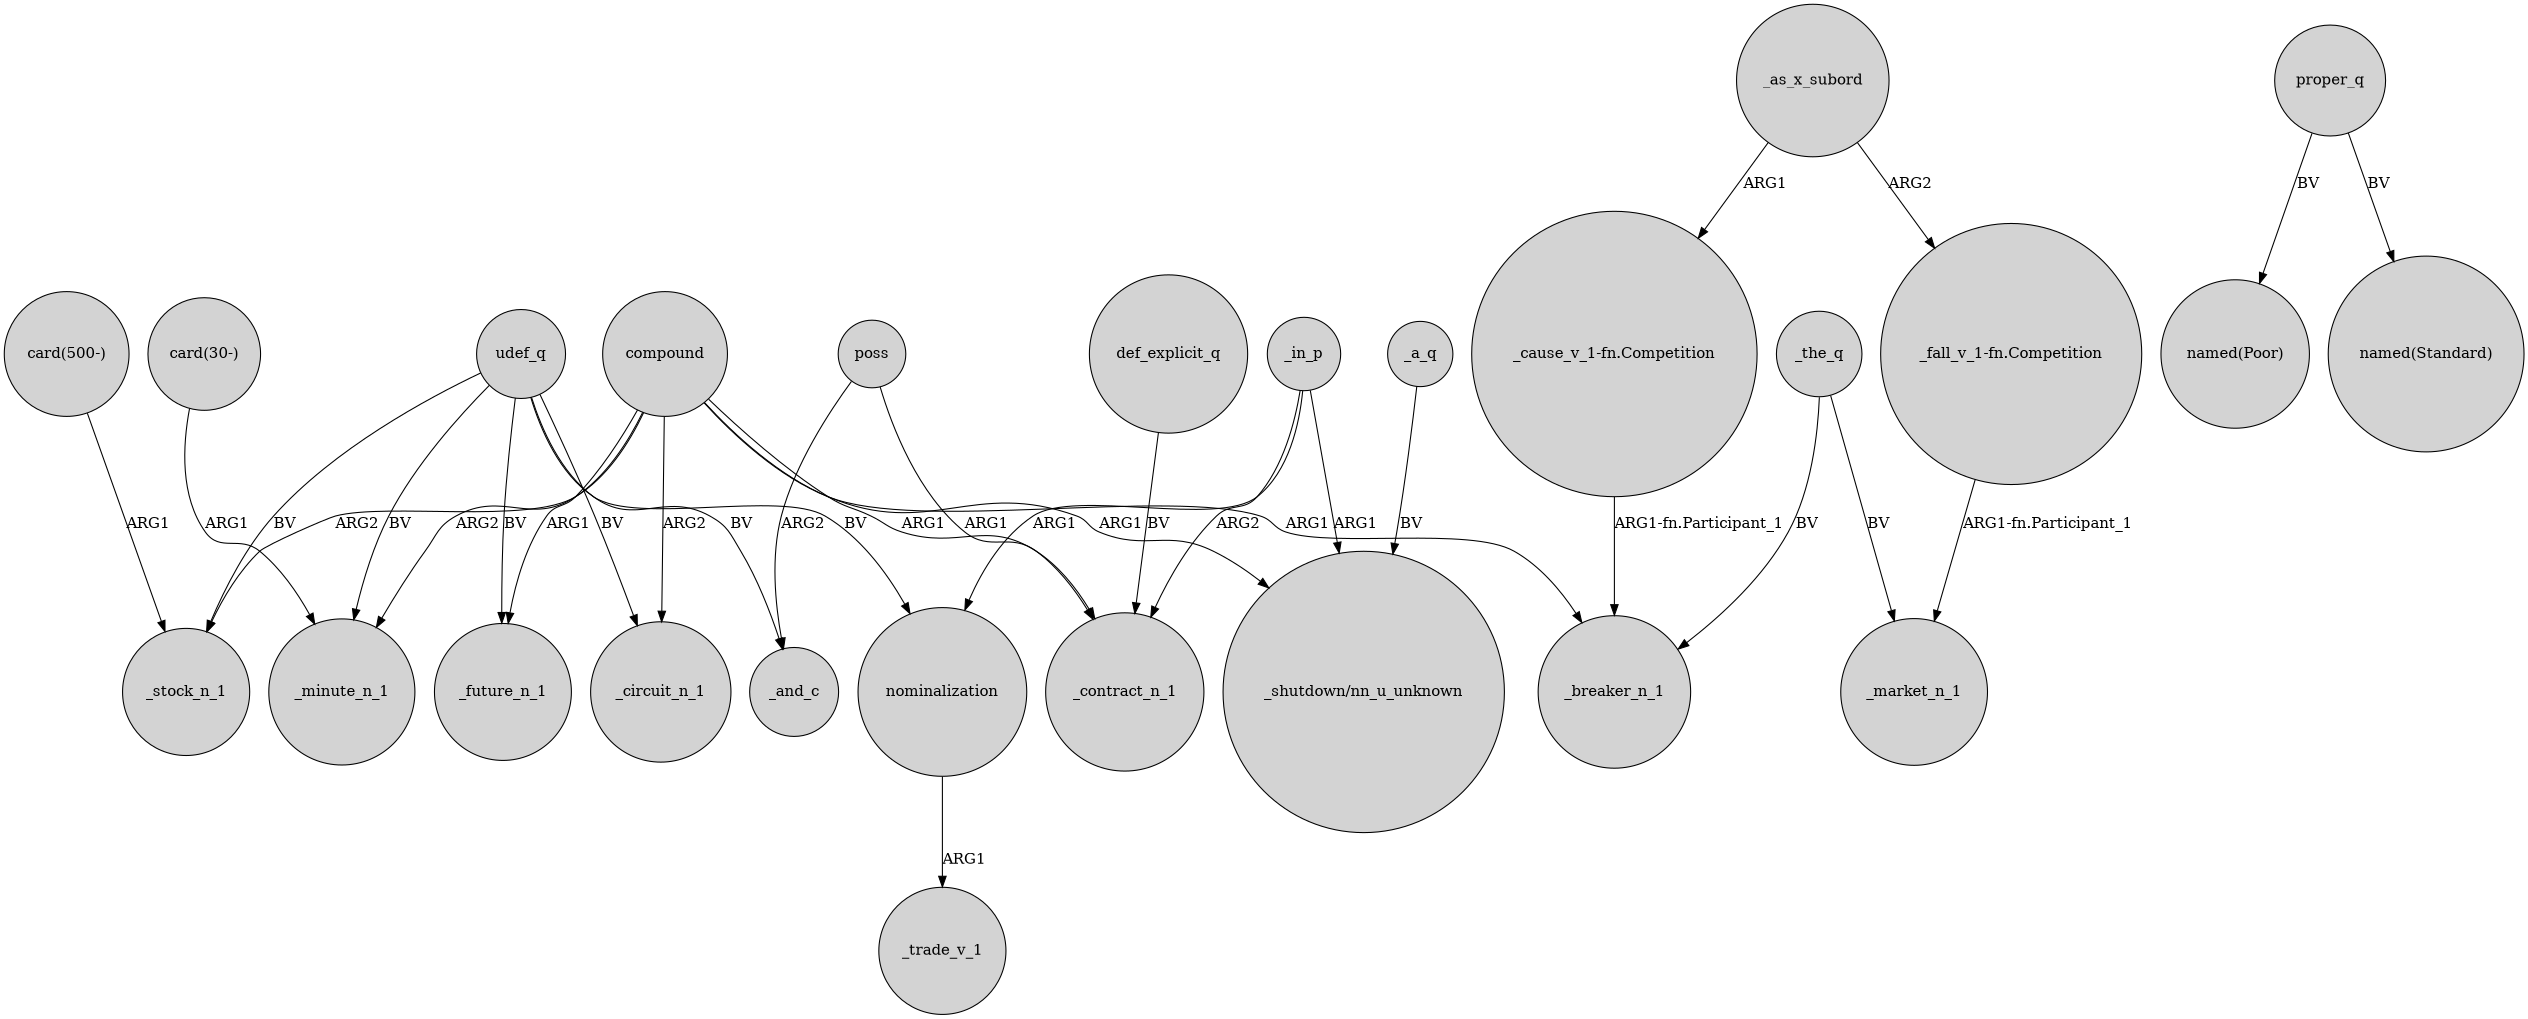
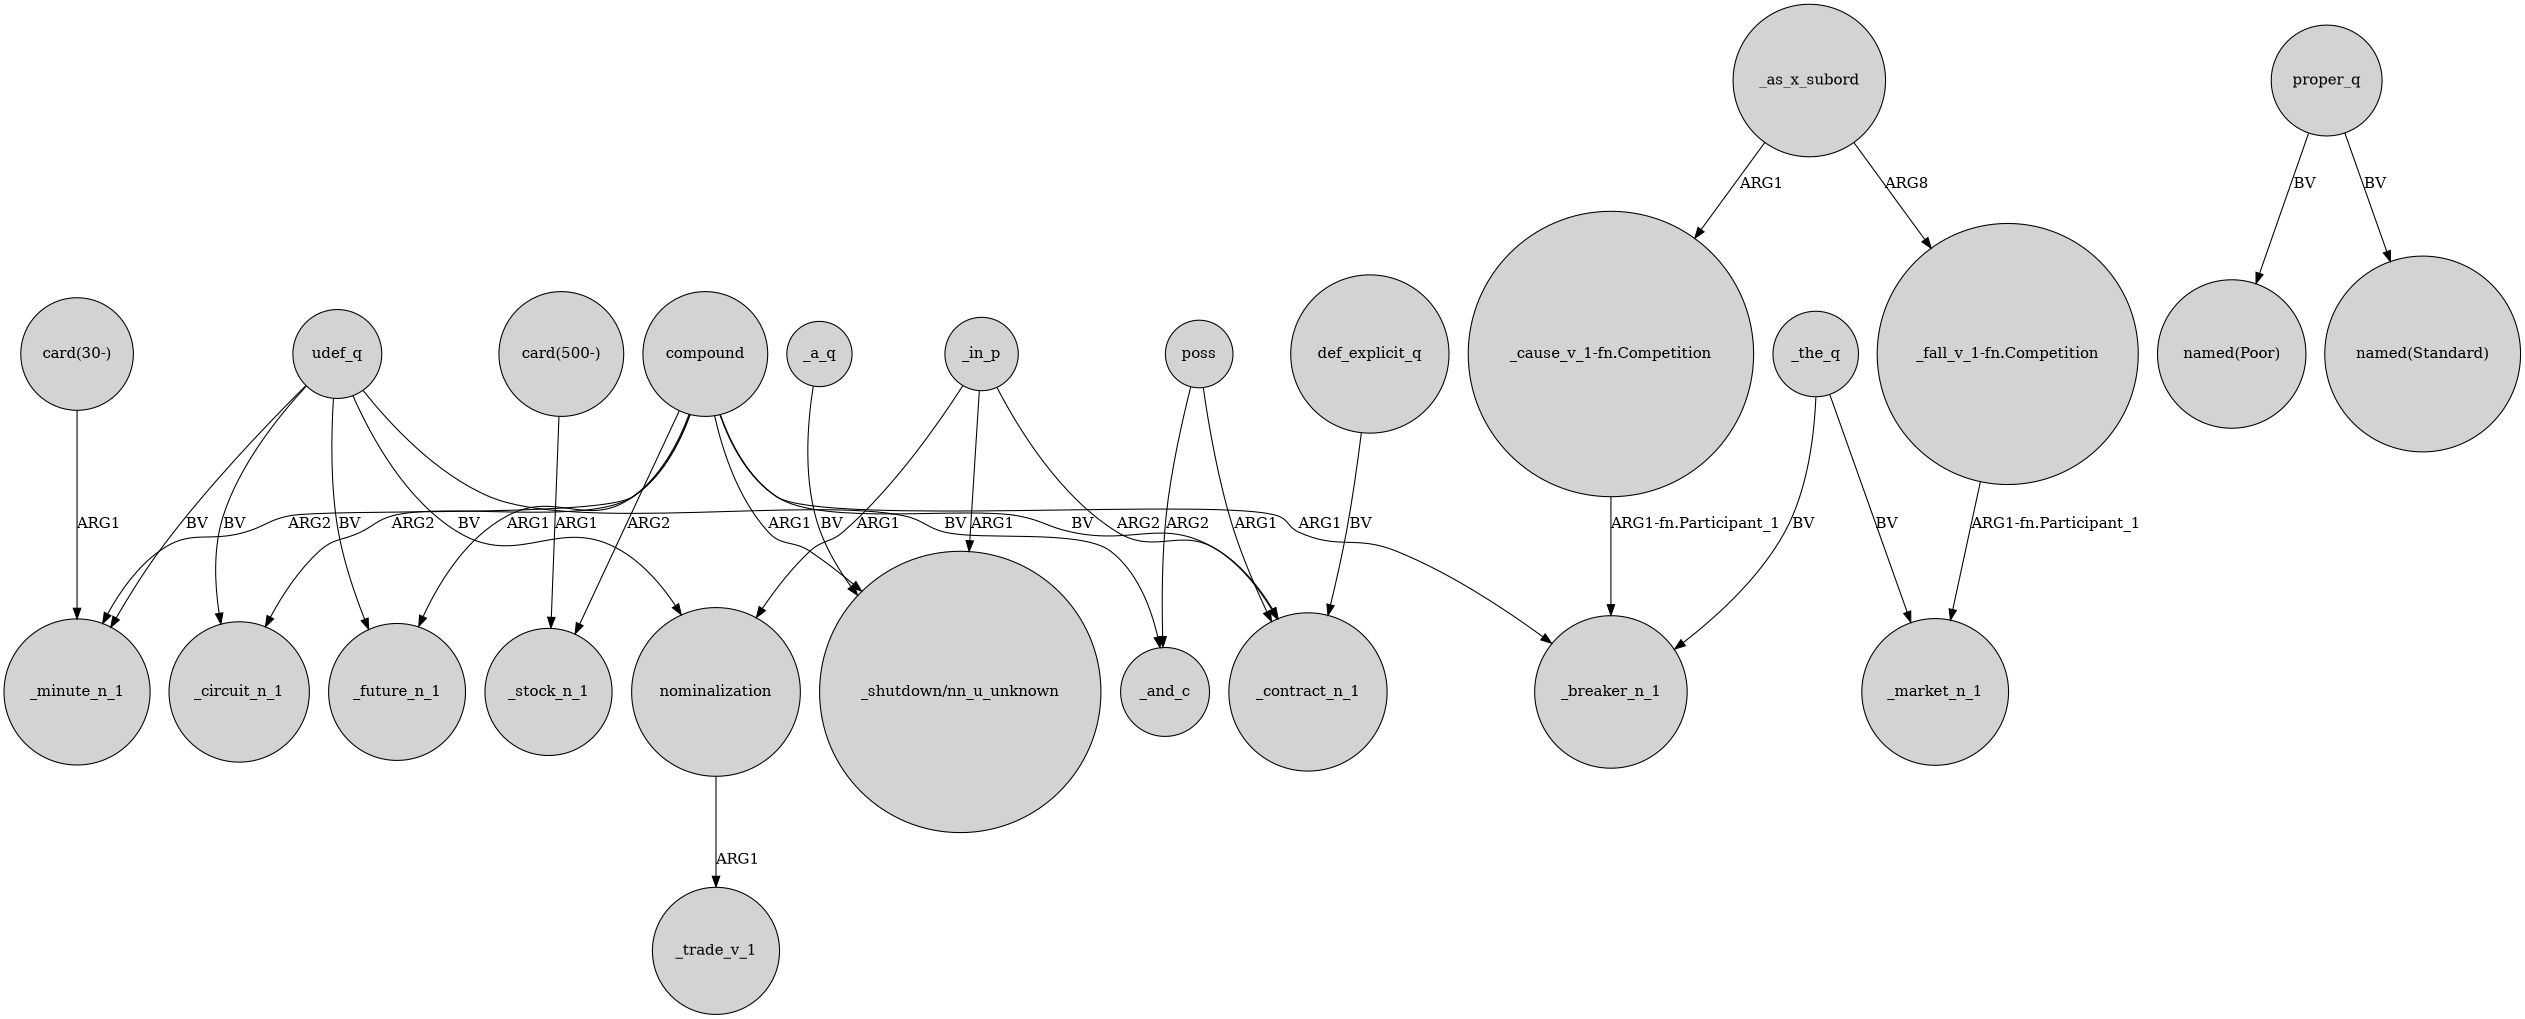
(1910, 184) -> (1907, 184)
(321, 471) -> none
(924, 524) -> (1082, 524)
